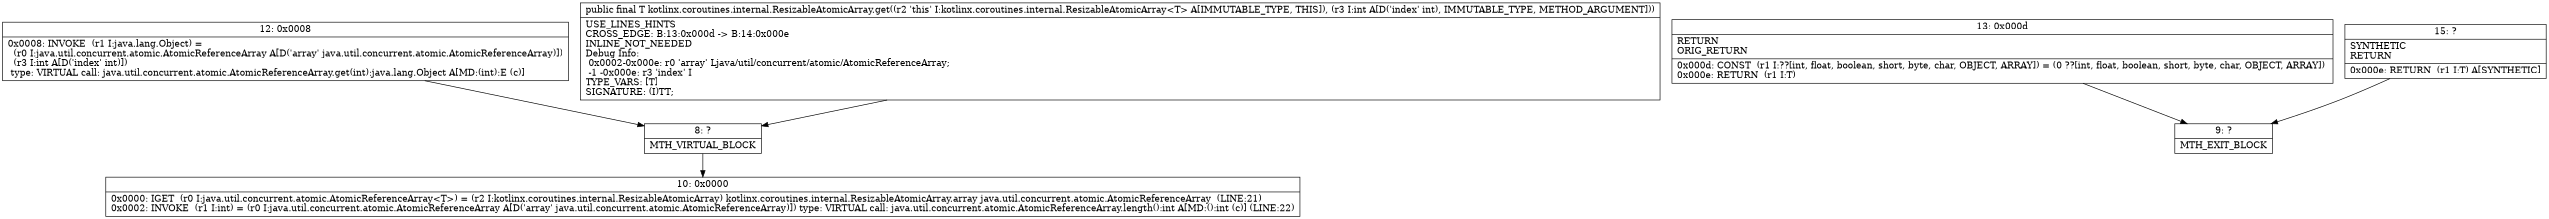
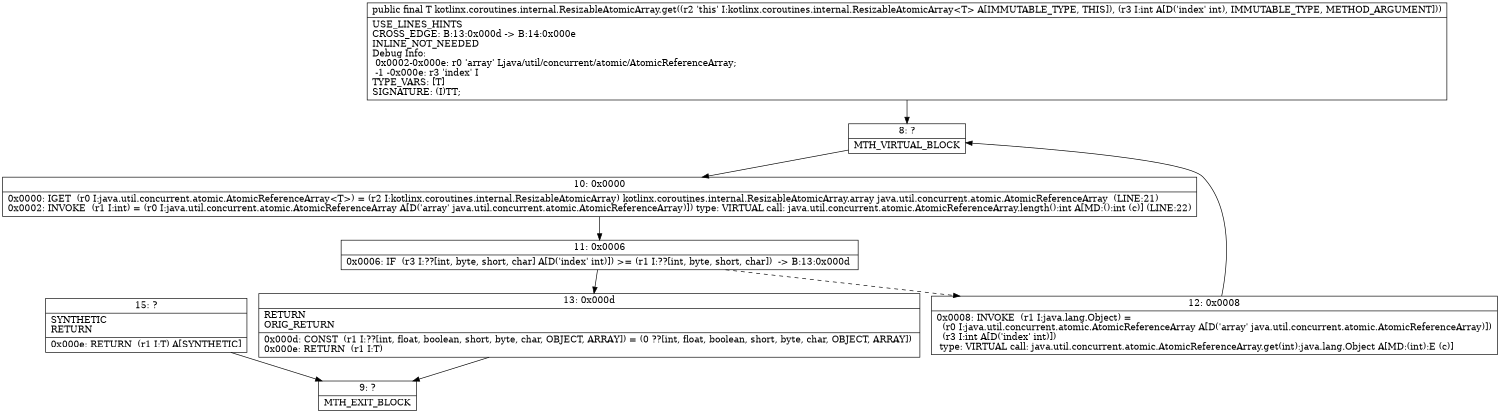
none -> (600, 255)
